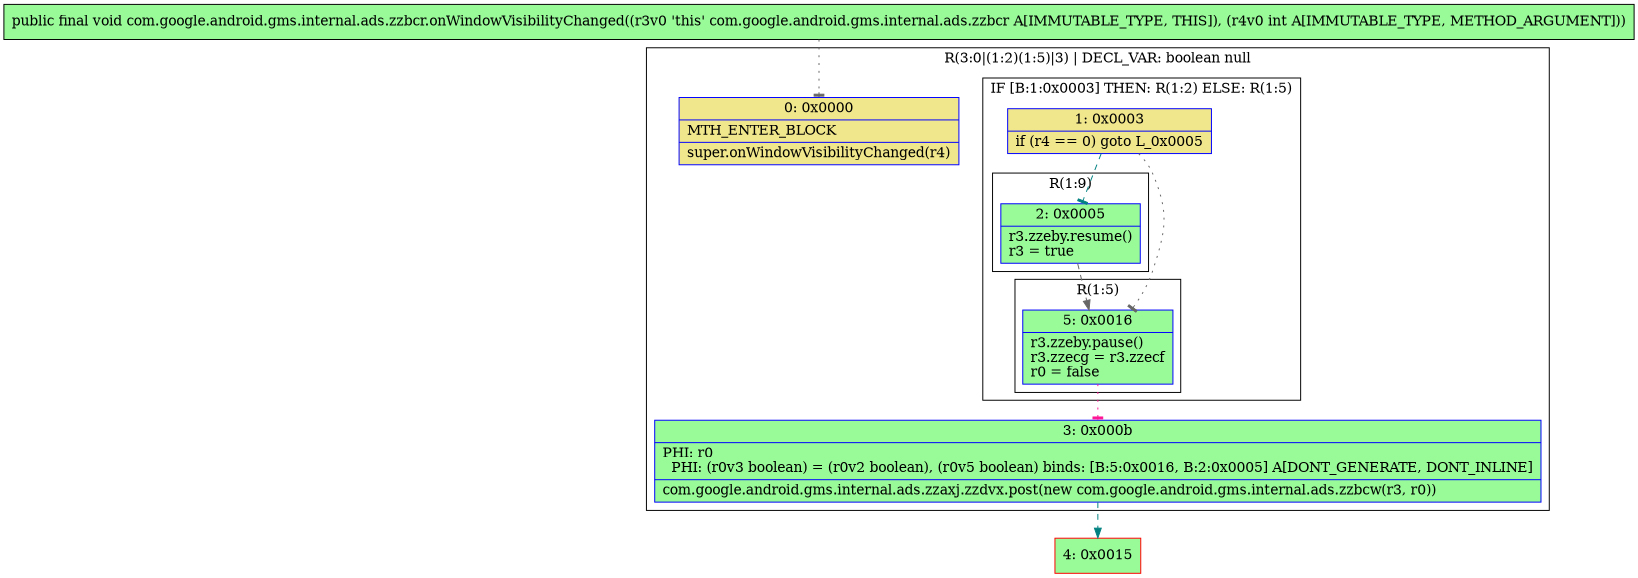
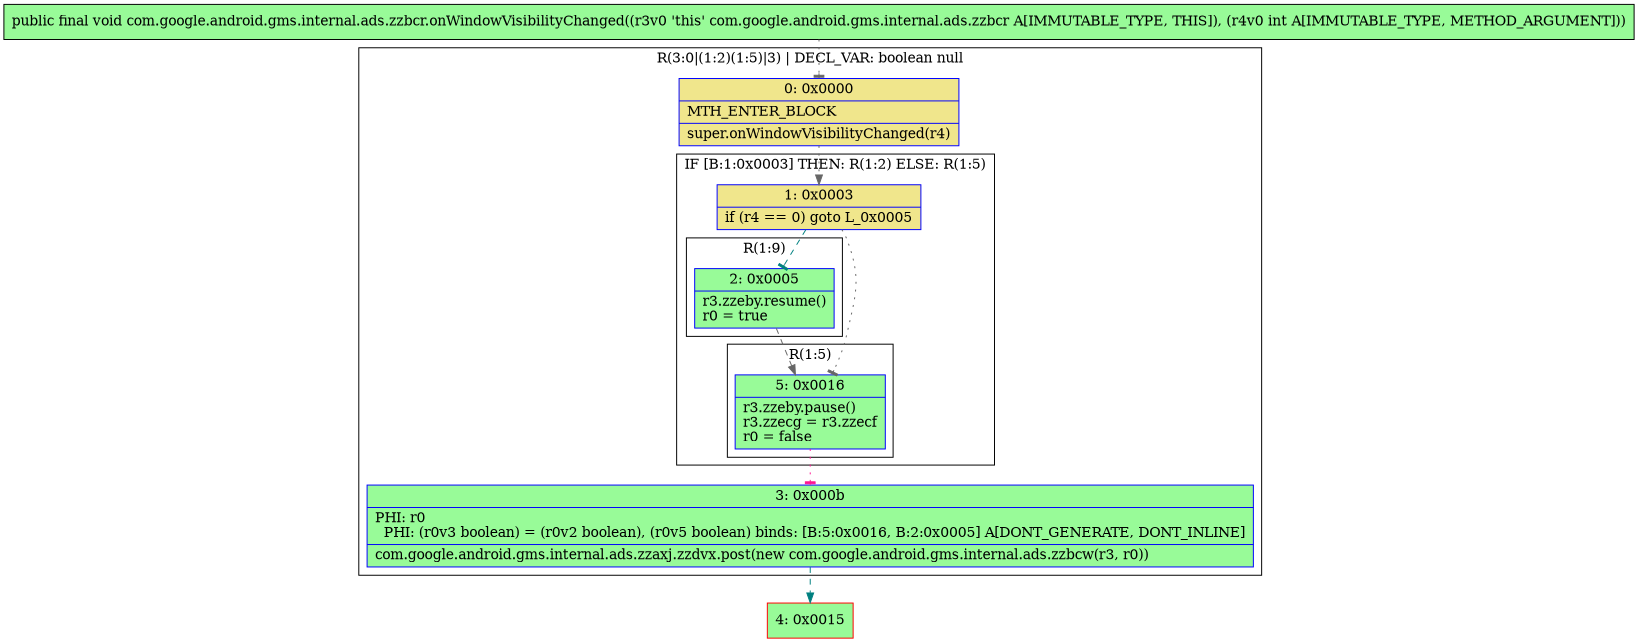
none -> (819, 160)
(1041, 252) -> (735, 316)
